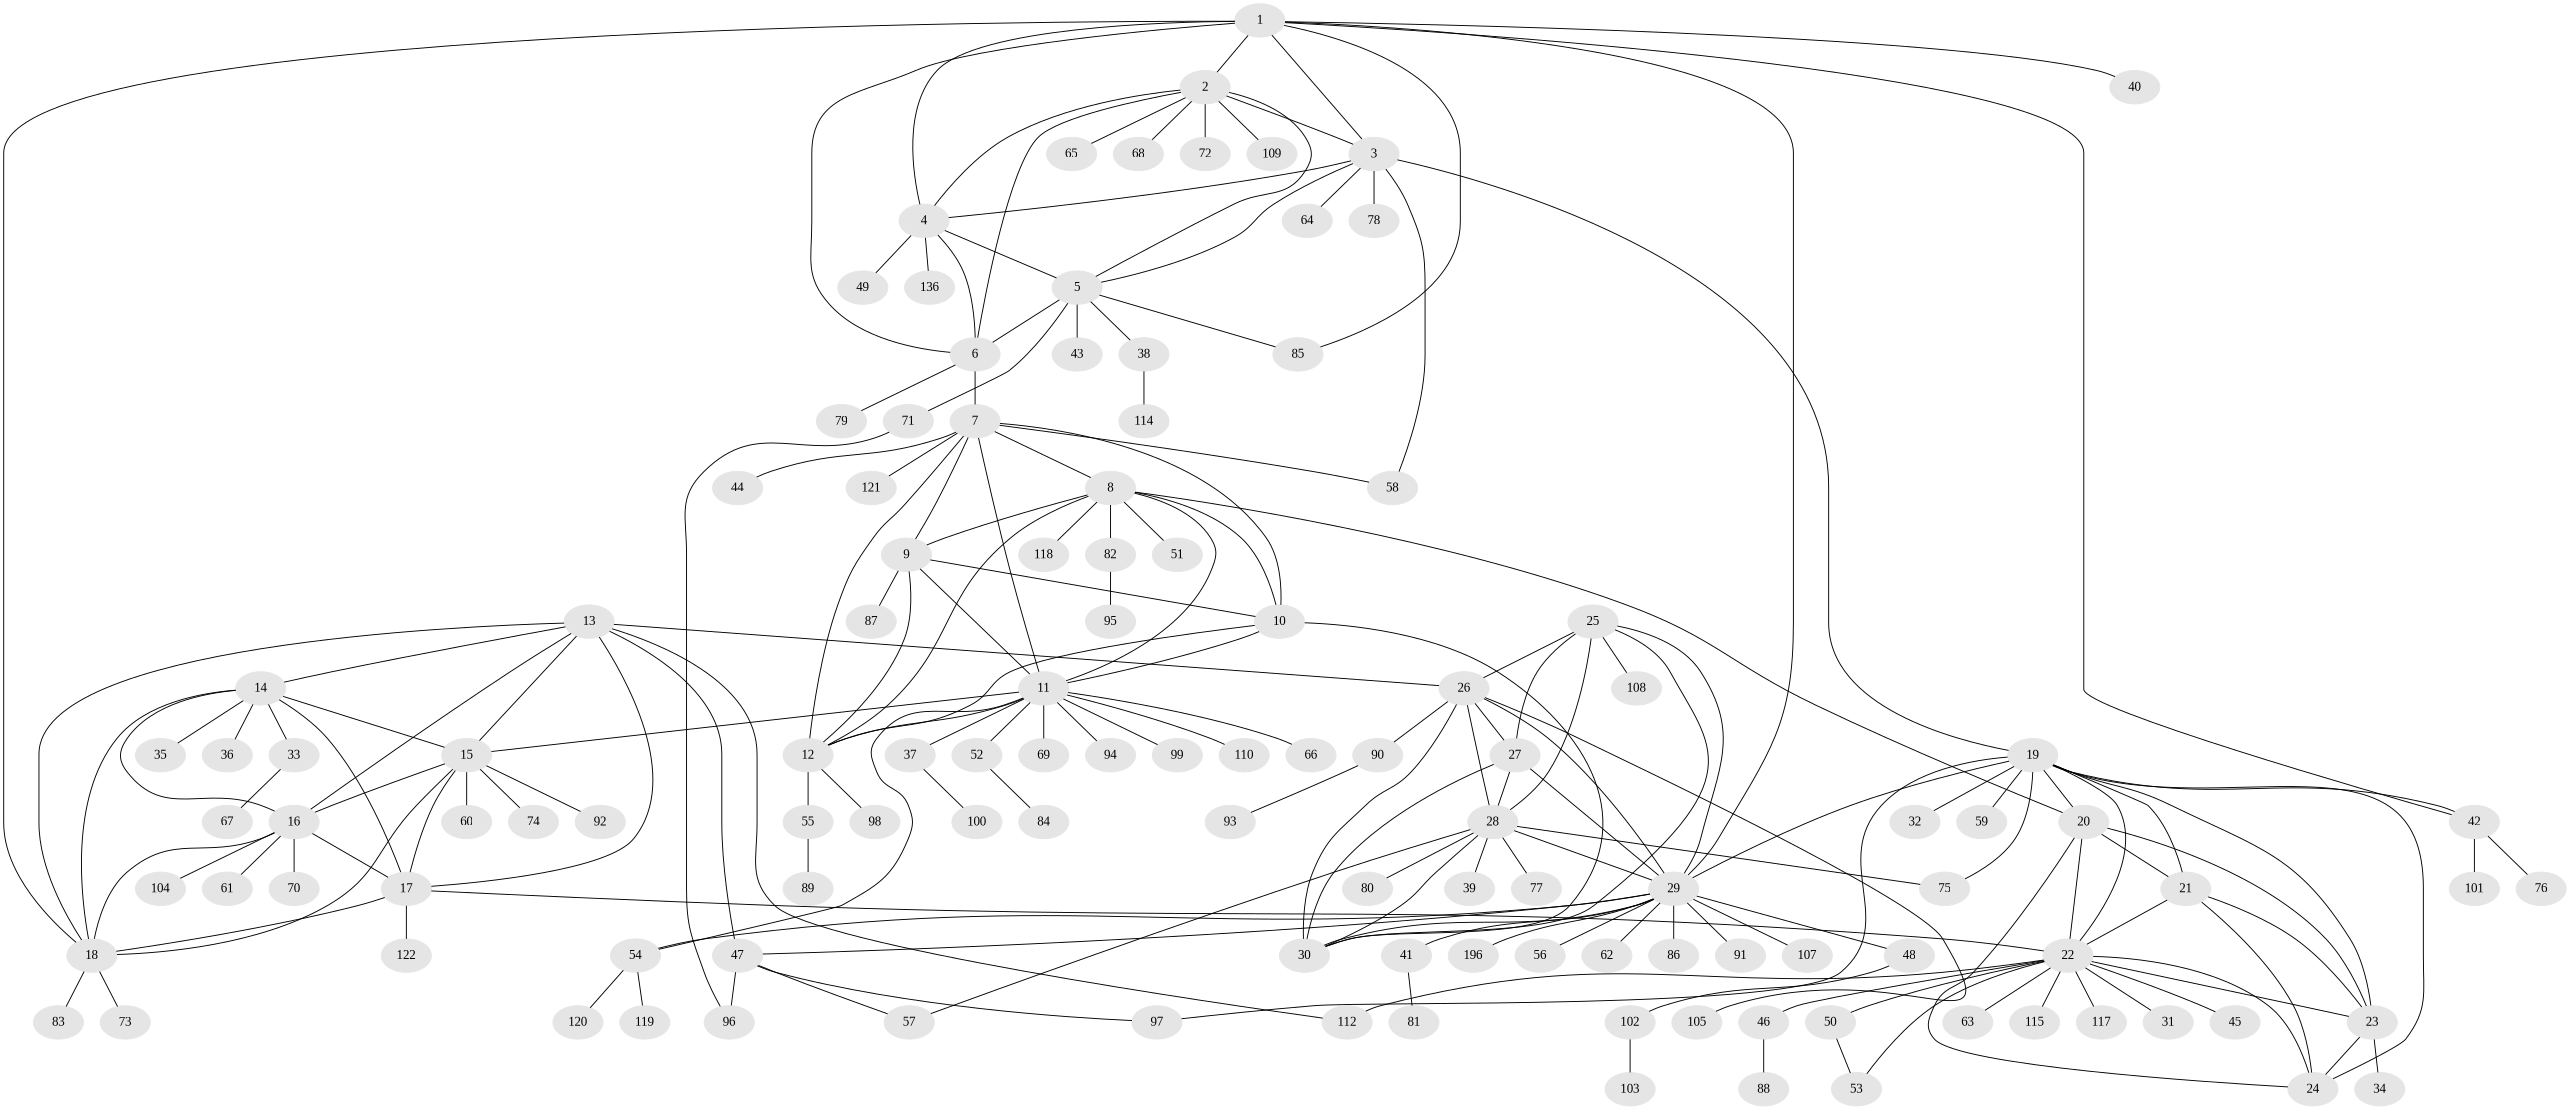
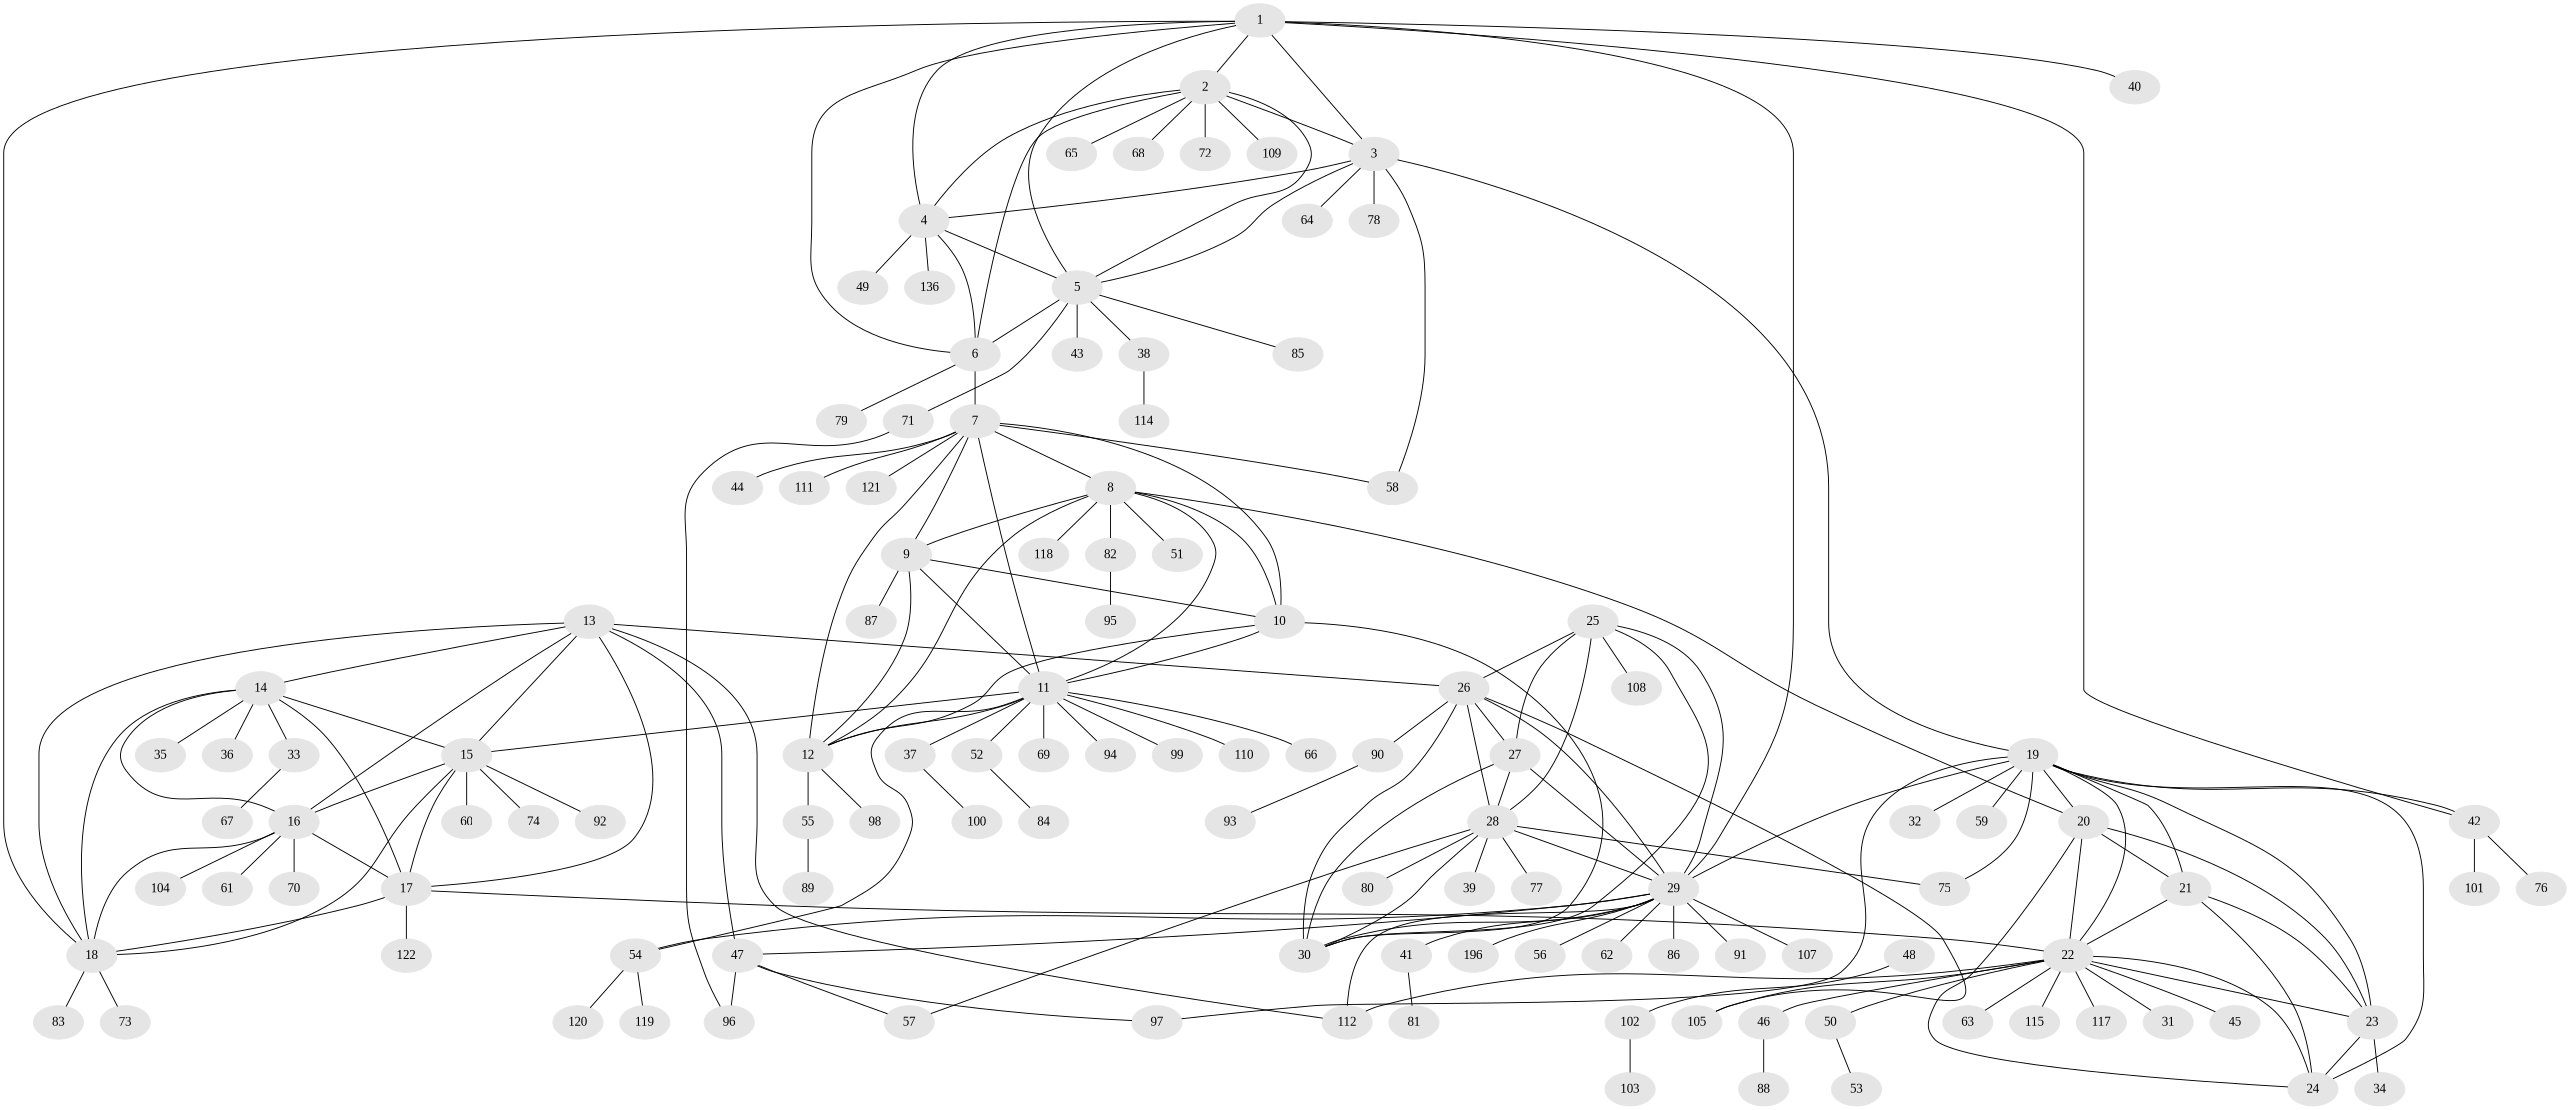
(1460, 170) -> (1067, 104)
none -> (804, 488)
(1792, 922) -> (1476, 915)
(1922, 1015) -> (1879, 982)
